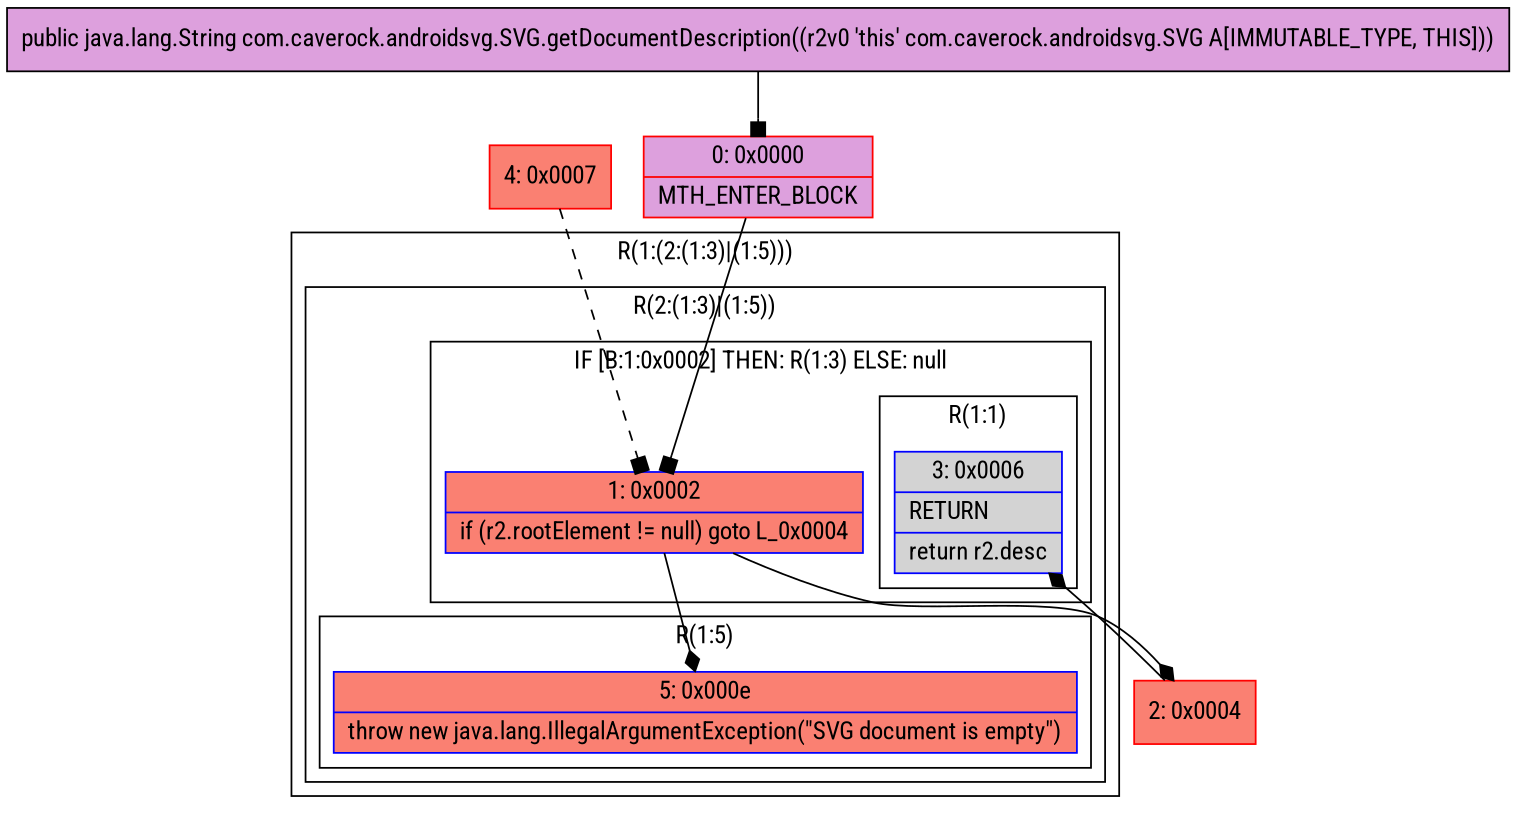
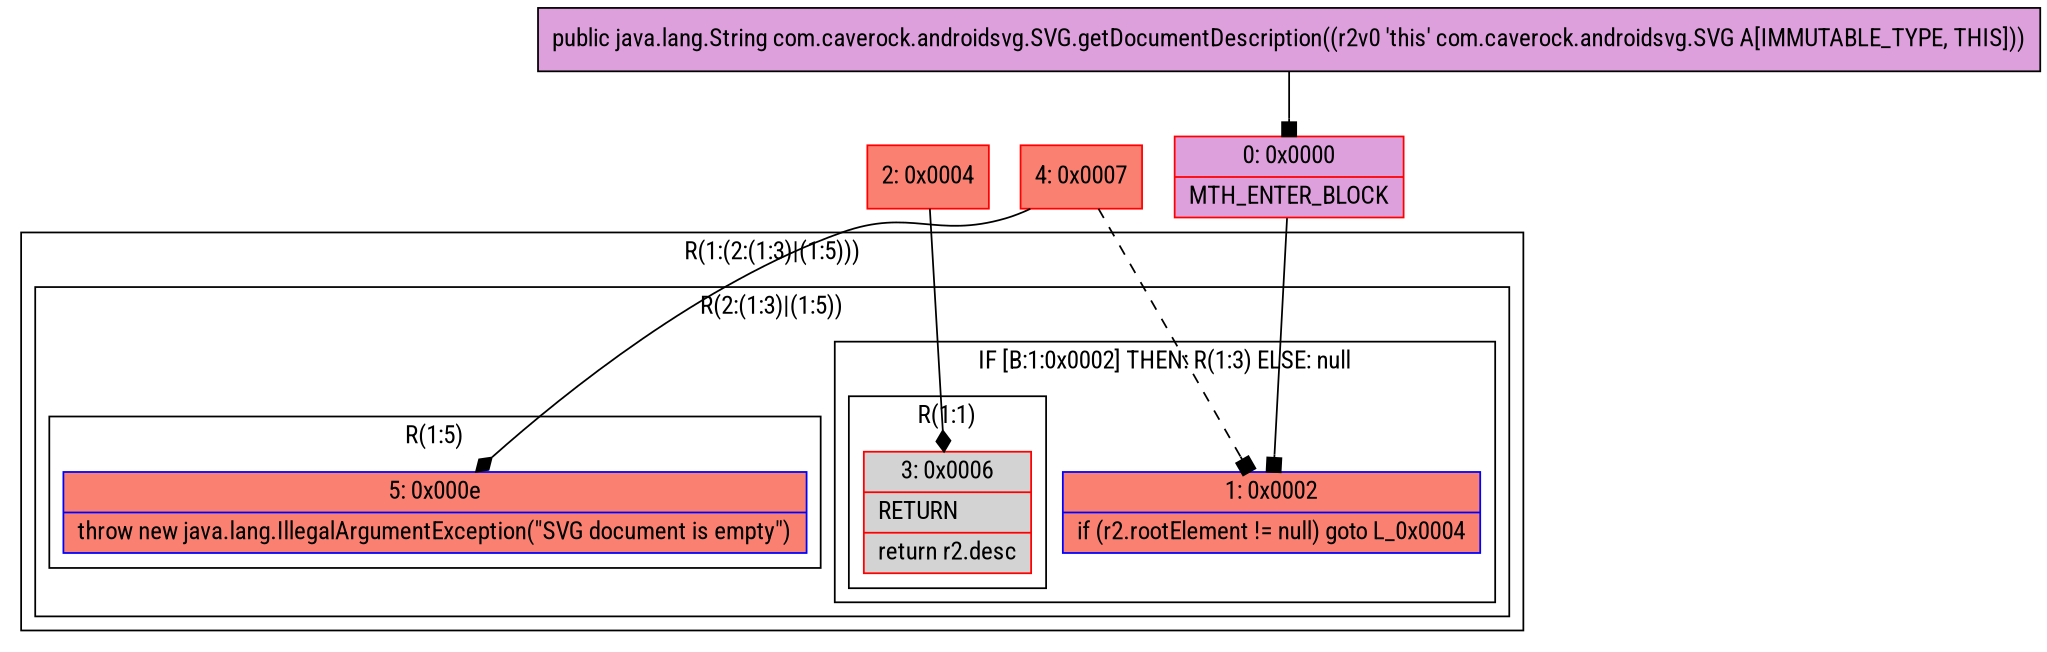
(978, 512) -> (947, 512)
(674, 590) -> (753, 272)
(951, 606) -> none
